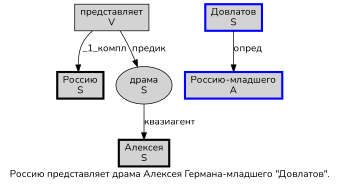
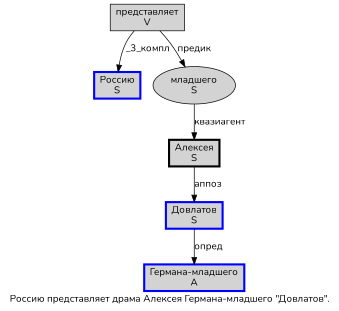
(105, 49) -> (148, 49)
(80, 85) -> (117, 85)
(144, 85) -> (194, 85)
(234, 85) -> (194, 278)
none -> (194, 181)
